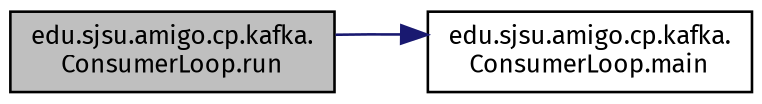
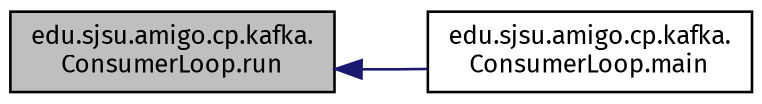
(368, 34) -> (395, 69)
